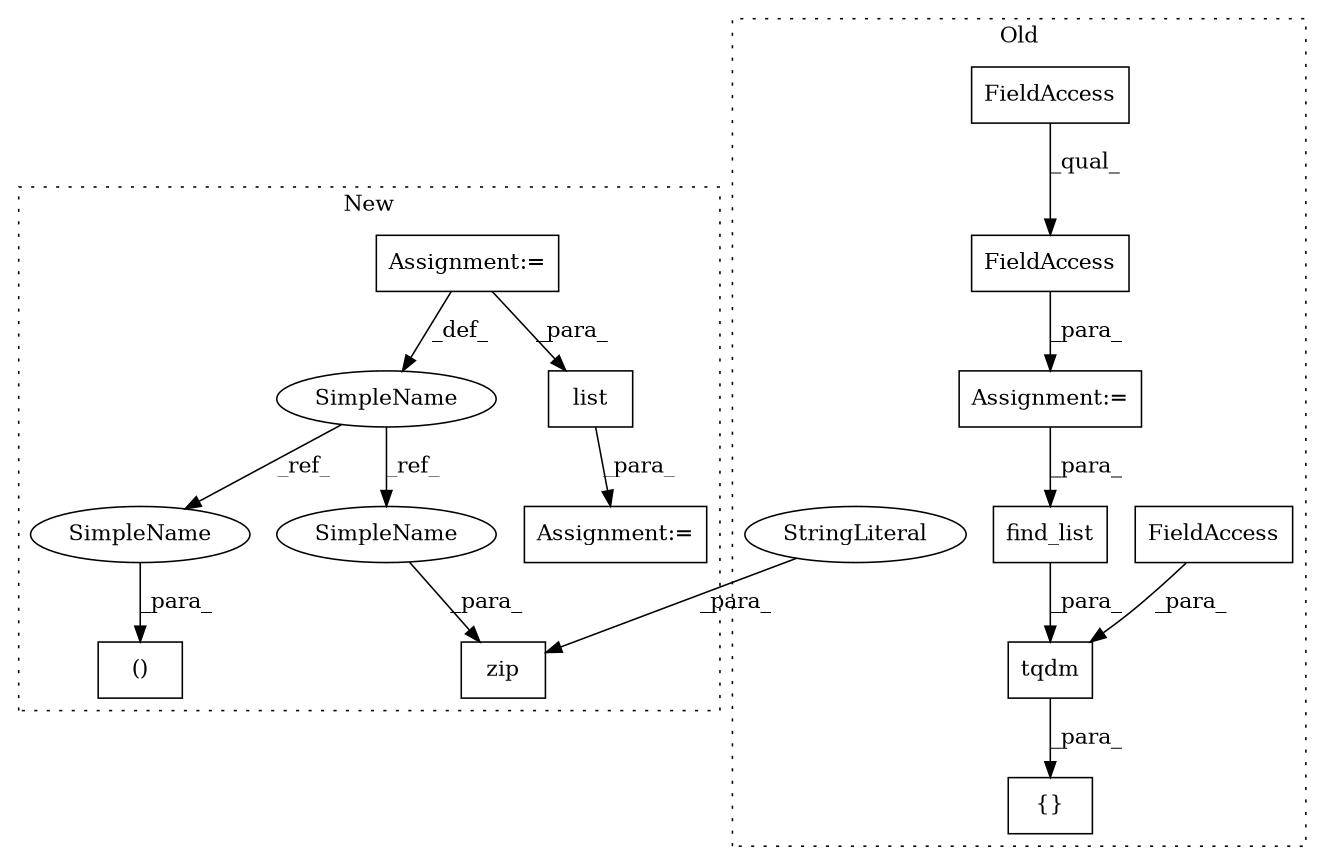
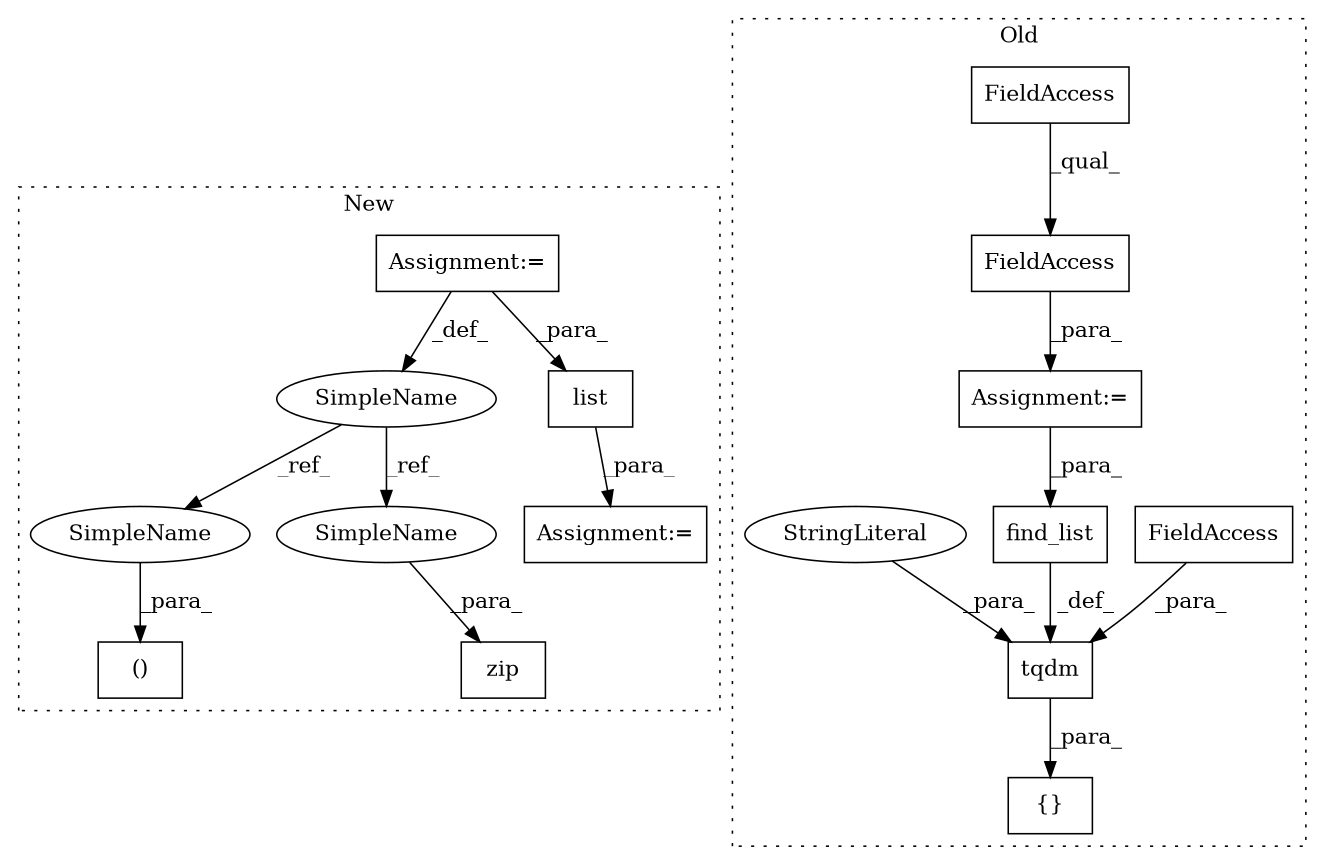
(1086, 602) -> (1086, 602)
(679, 603) -> (945, 597)
